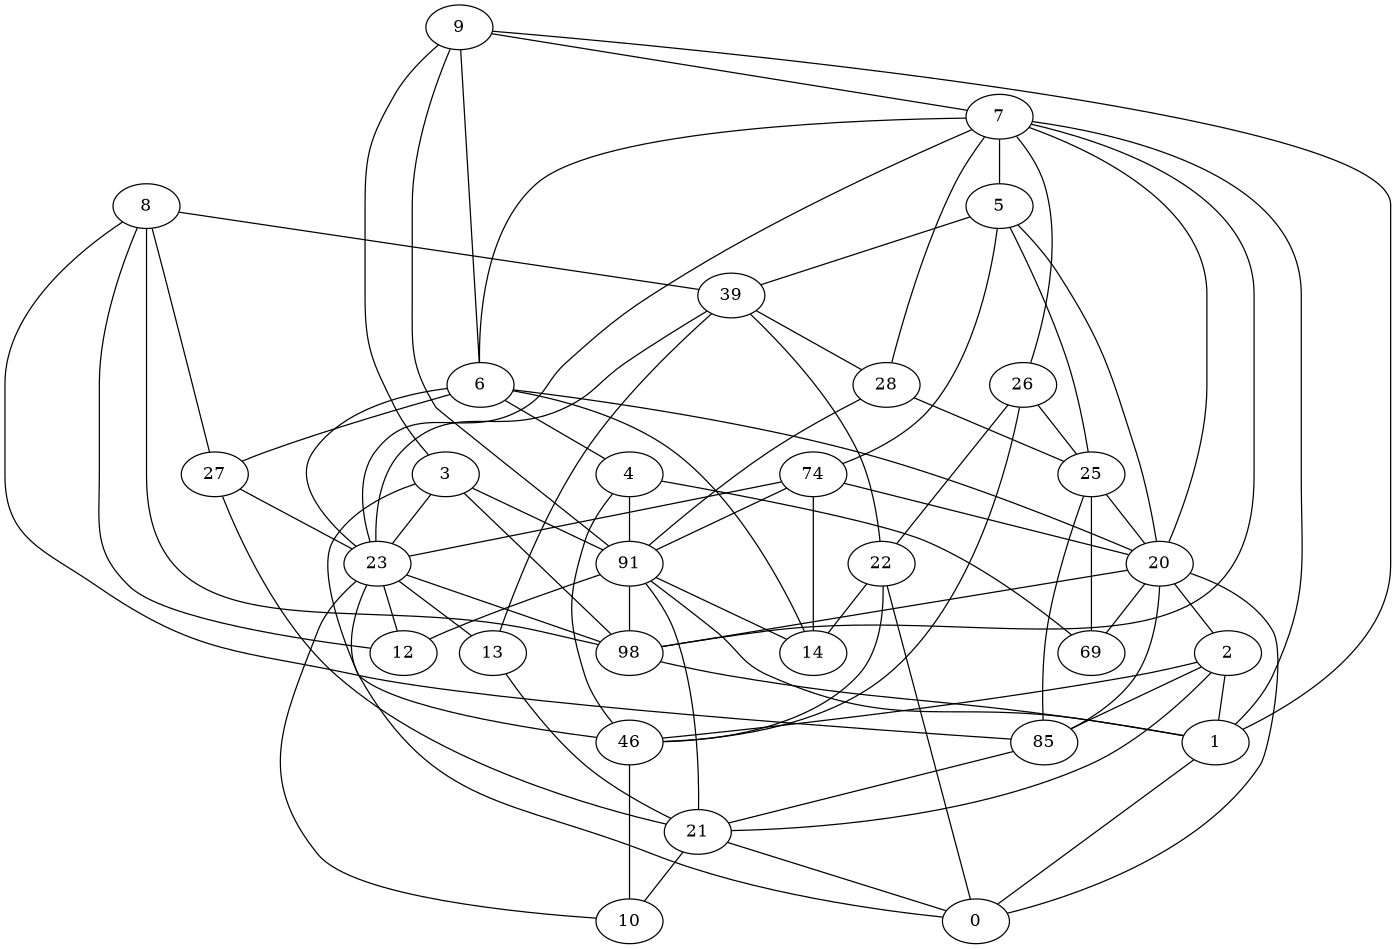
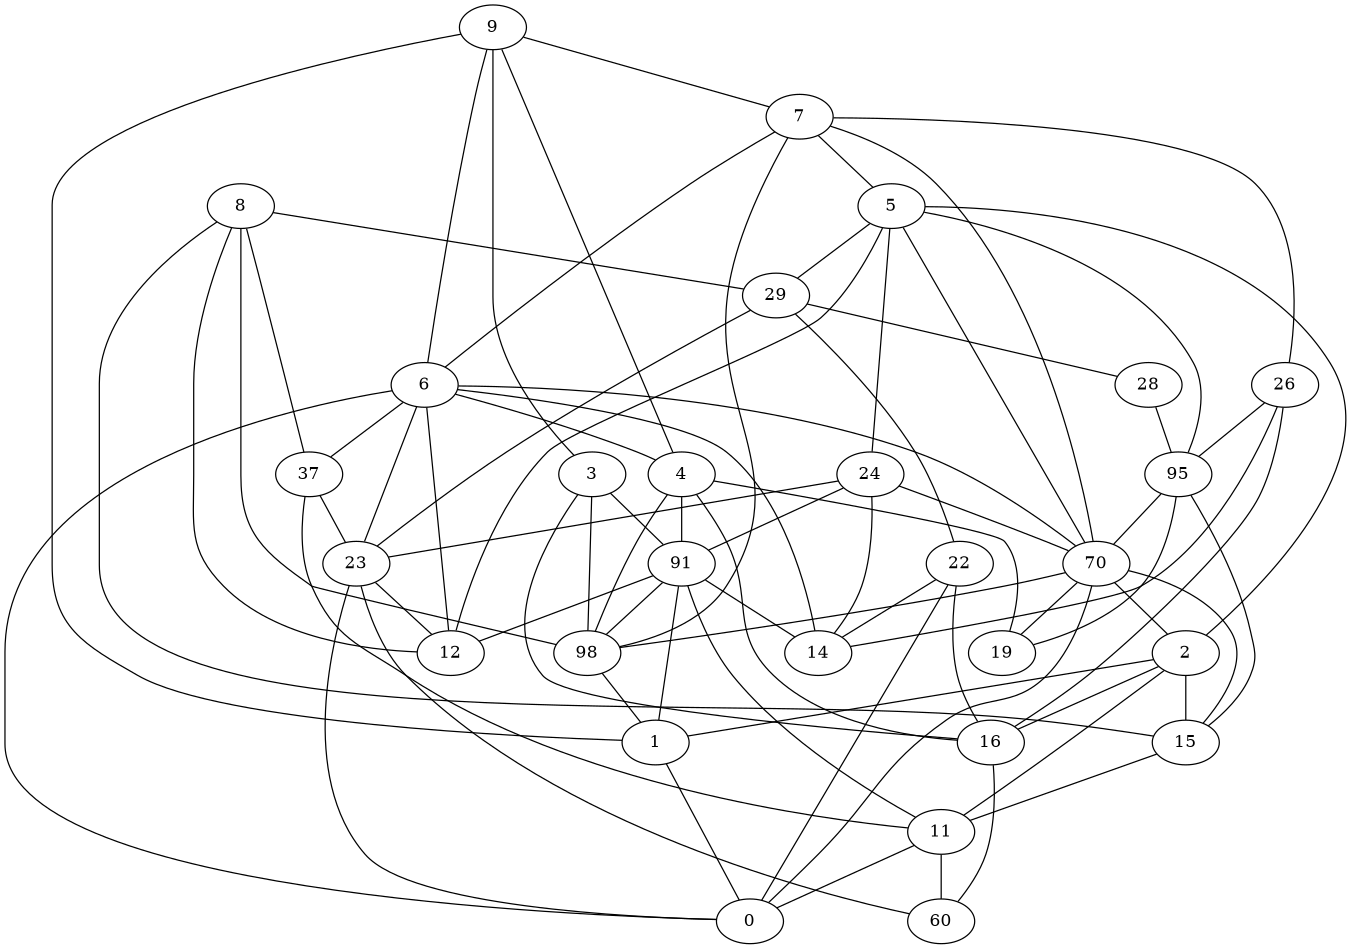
(928, 246) -> none
(731, 296) -> (776, 296)
none -> (1273, 302)
(625, 313) -> none
(413, 339) -> (583, 241)
(1301, 345) -> none
none -> (670, 391)
(750, 465) -> none
(955, 471) -> (1109, 596)
(215, 474) -> (309, 474)
(813, 474) -> (870, 474)
(1091, 474) -> (1178, 474)
(412, 519) -> none
none -> (438, 519)
(1160, 564) -> (1096, 564)
(489, 603) -> (627, 561)
(493, 653) -> none
(1091, 653) -> (1002, 653)
(630, 743) -> (991, 743)
(1044, 743) -> (1186, 743)
none -> (53, 808)
(698, 832) -> (941, 832)
(630, 921) -> (941, 921)
